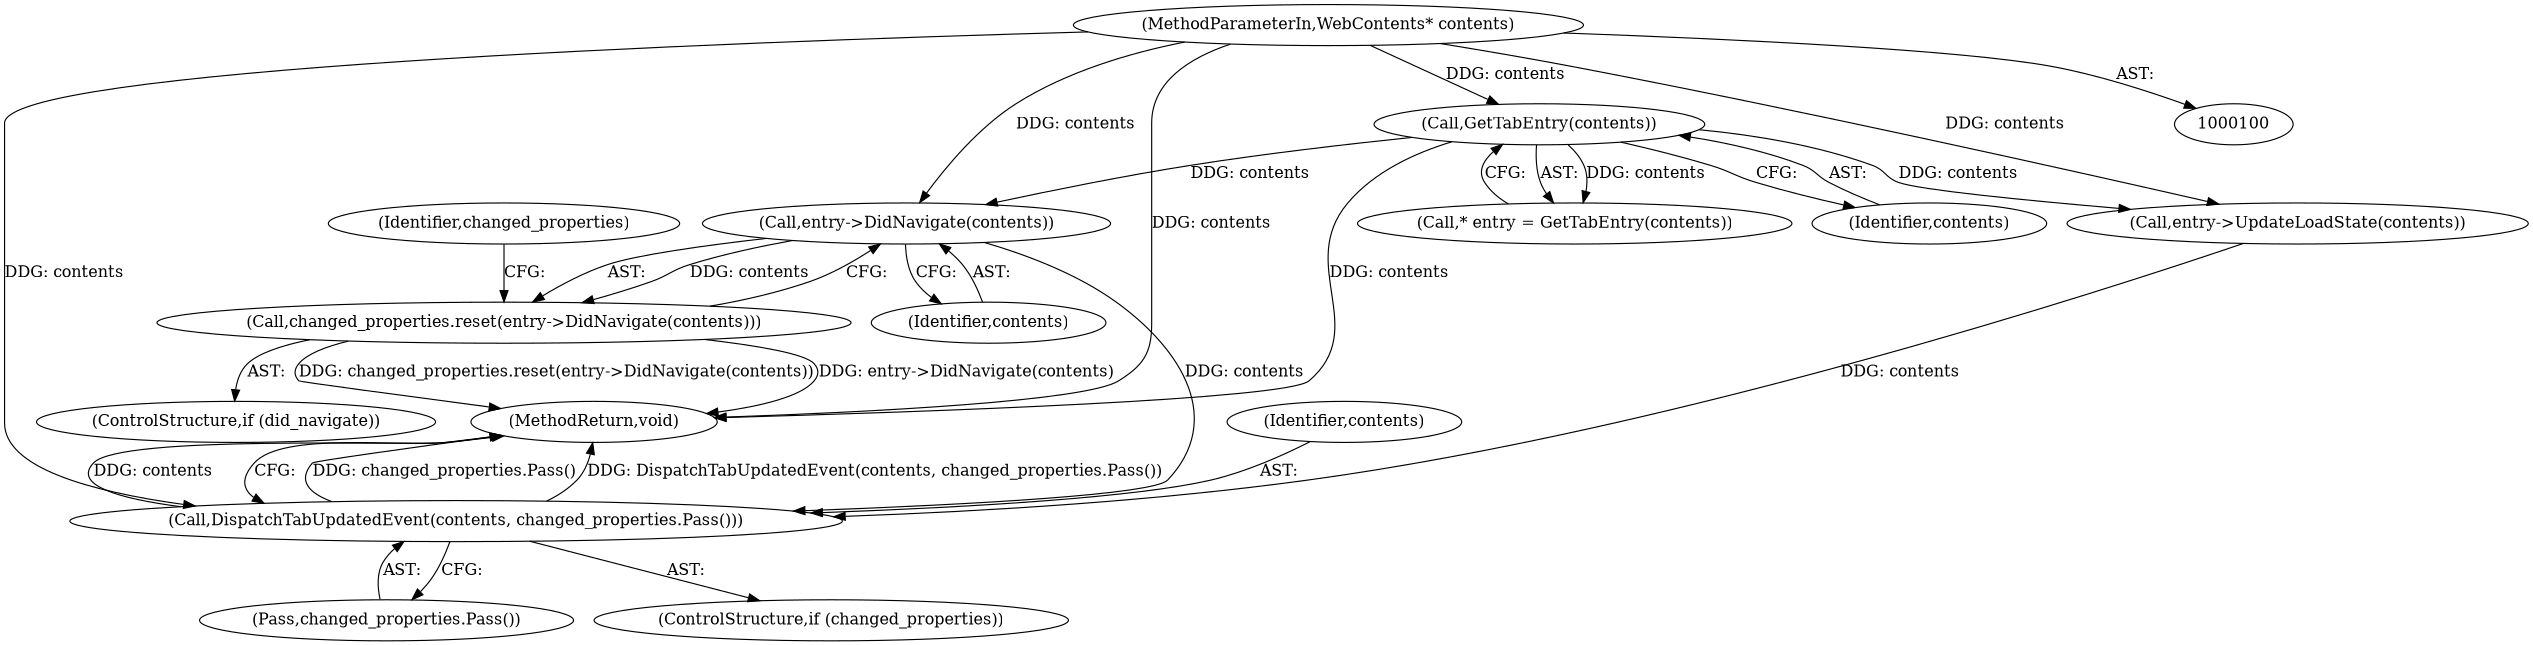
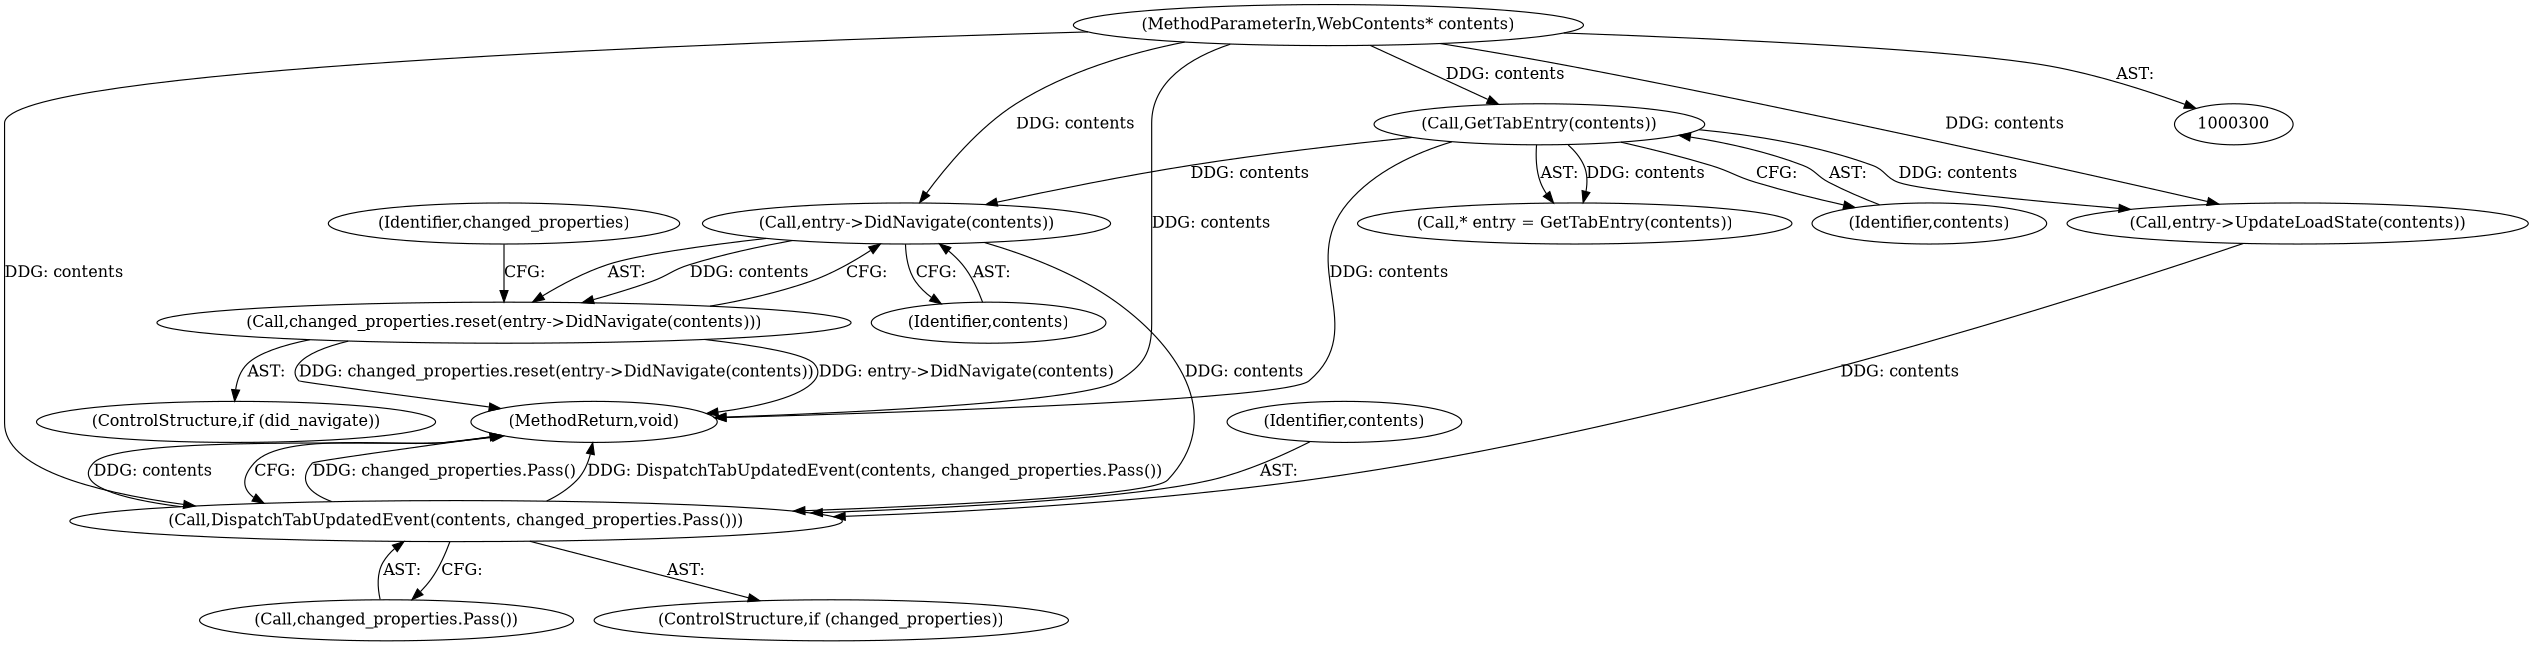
(2234, 124) -> (2234, 124)
(1484, 181) -> none
(387, 620) -> (387, 620)
